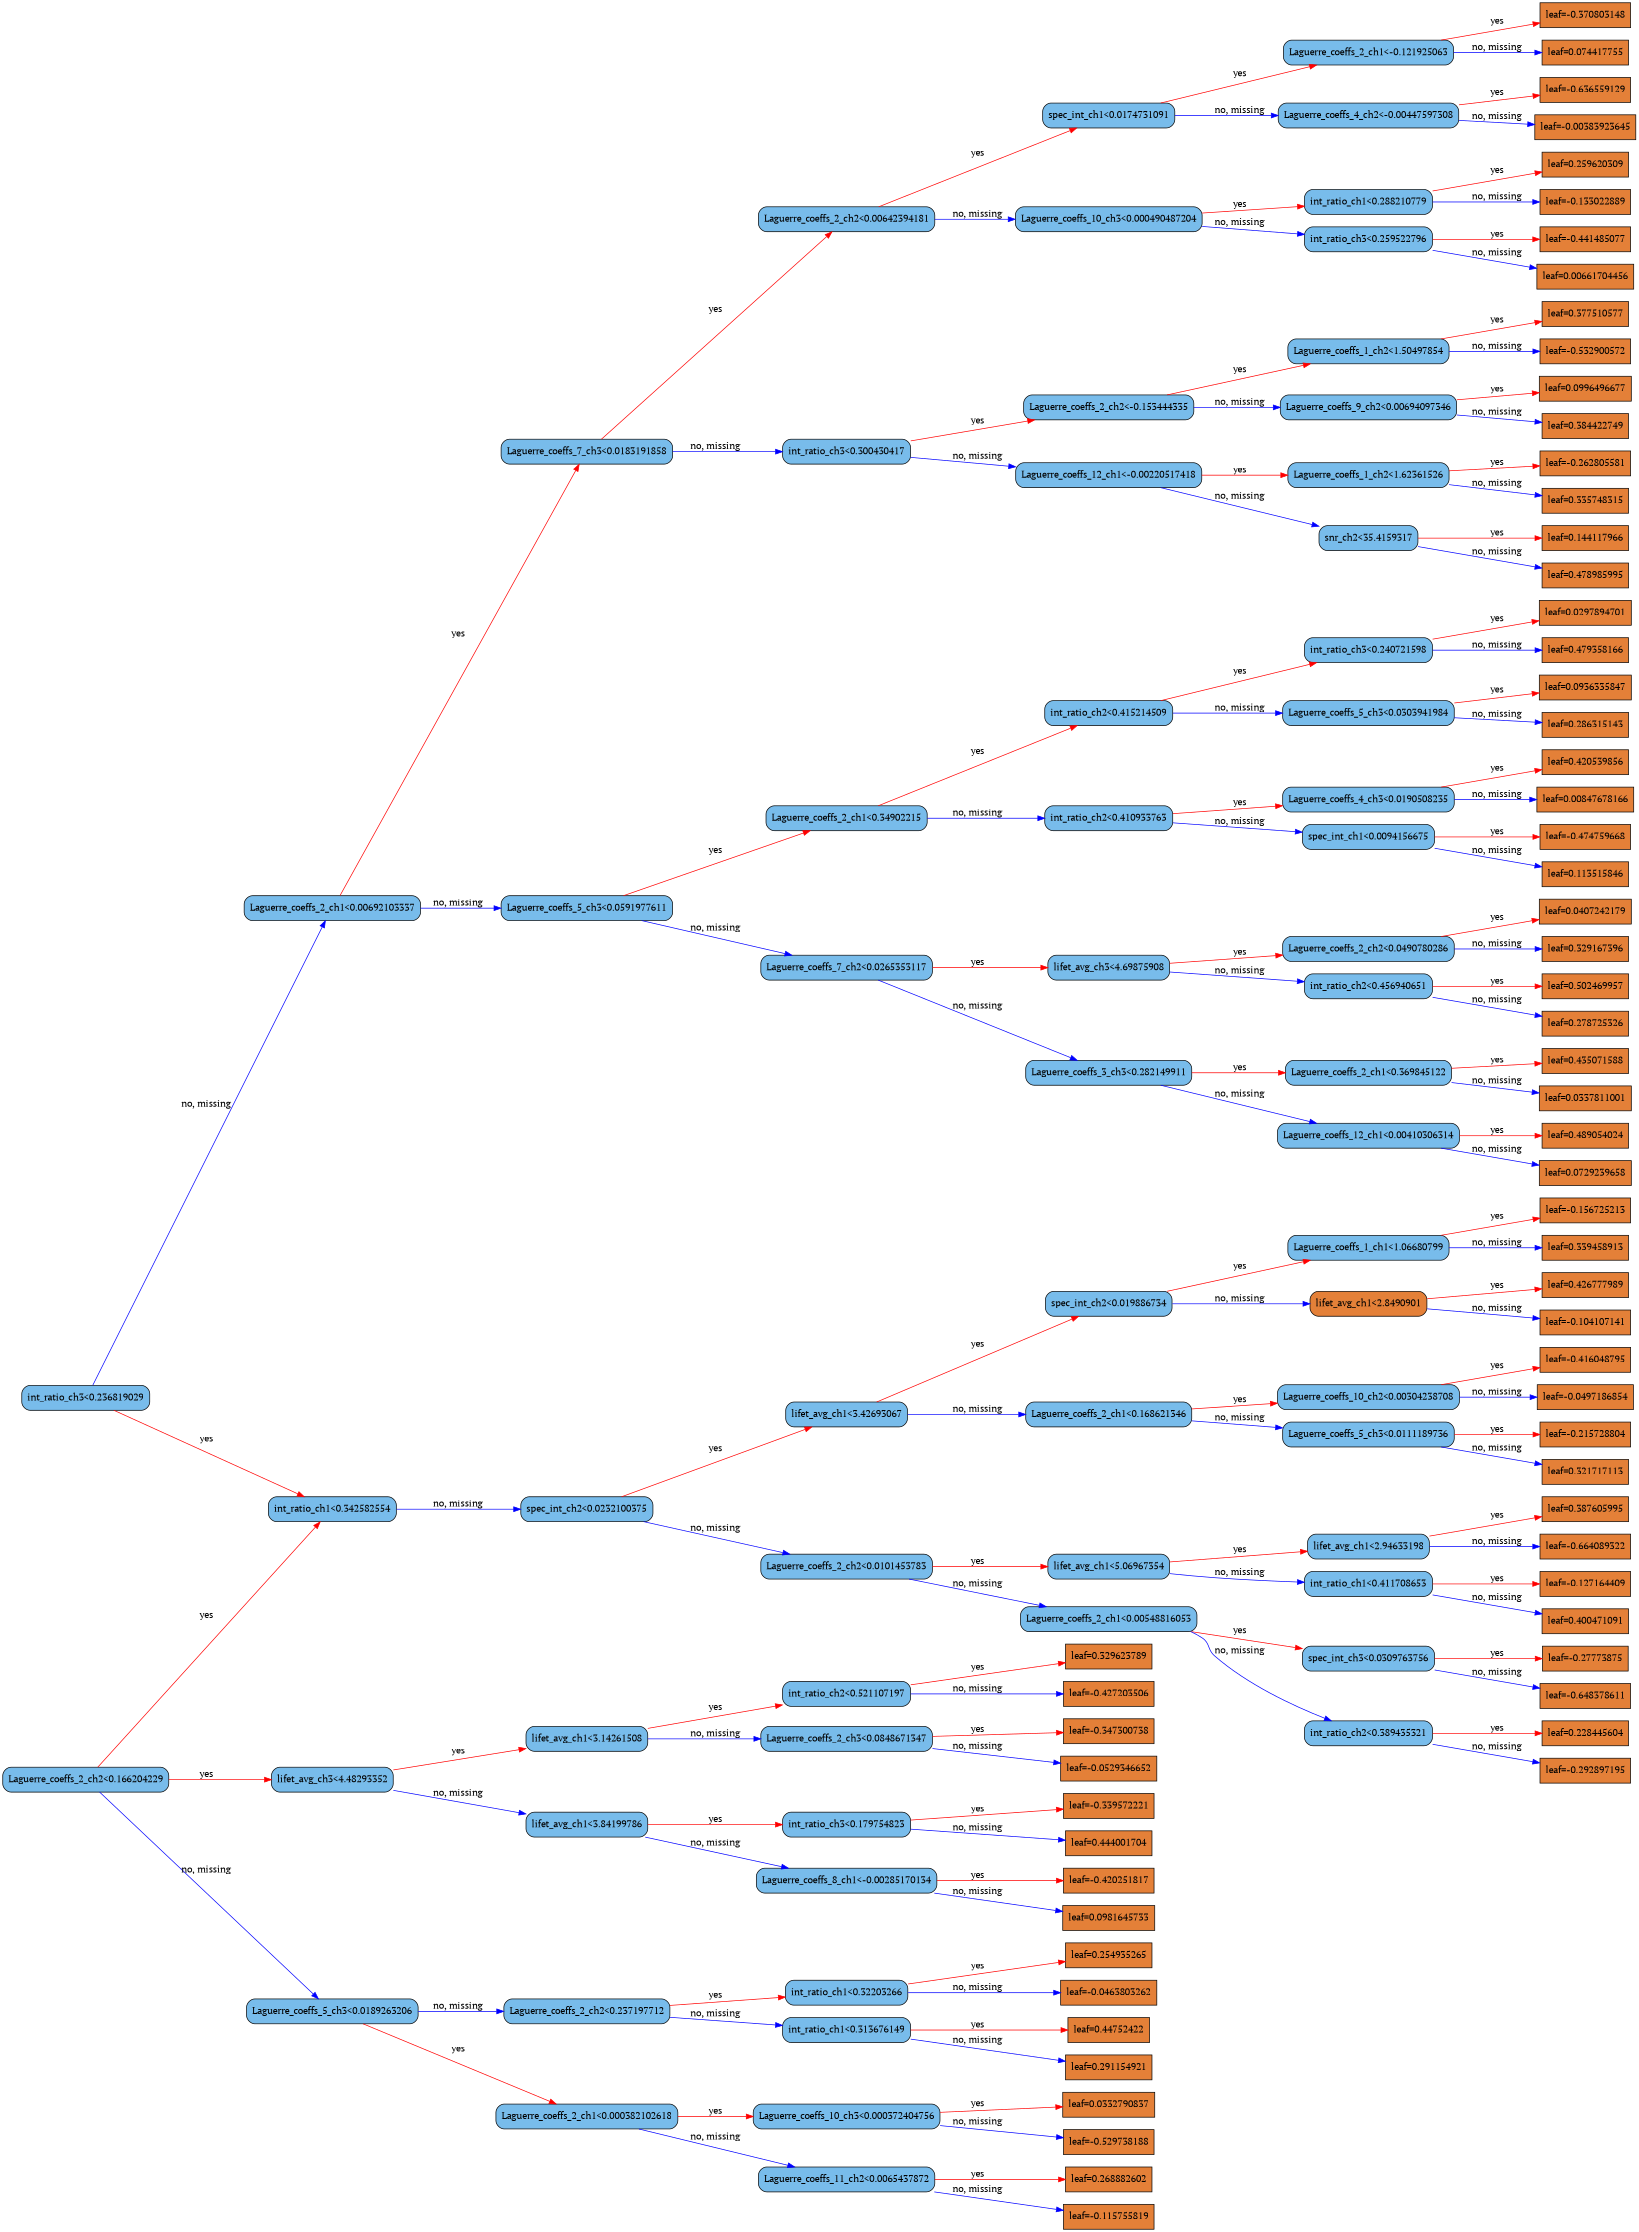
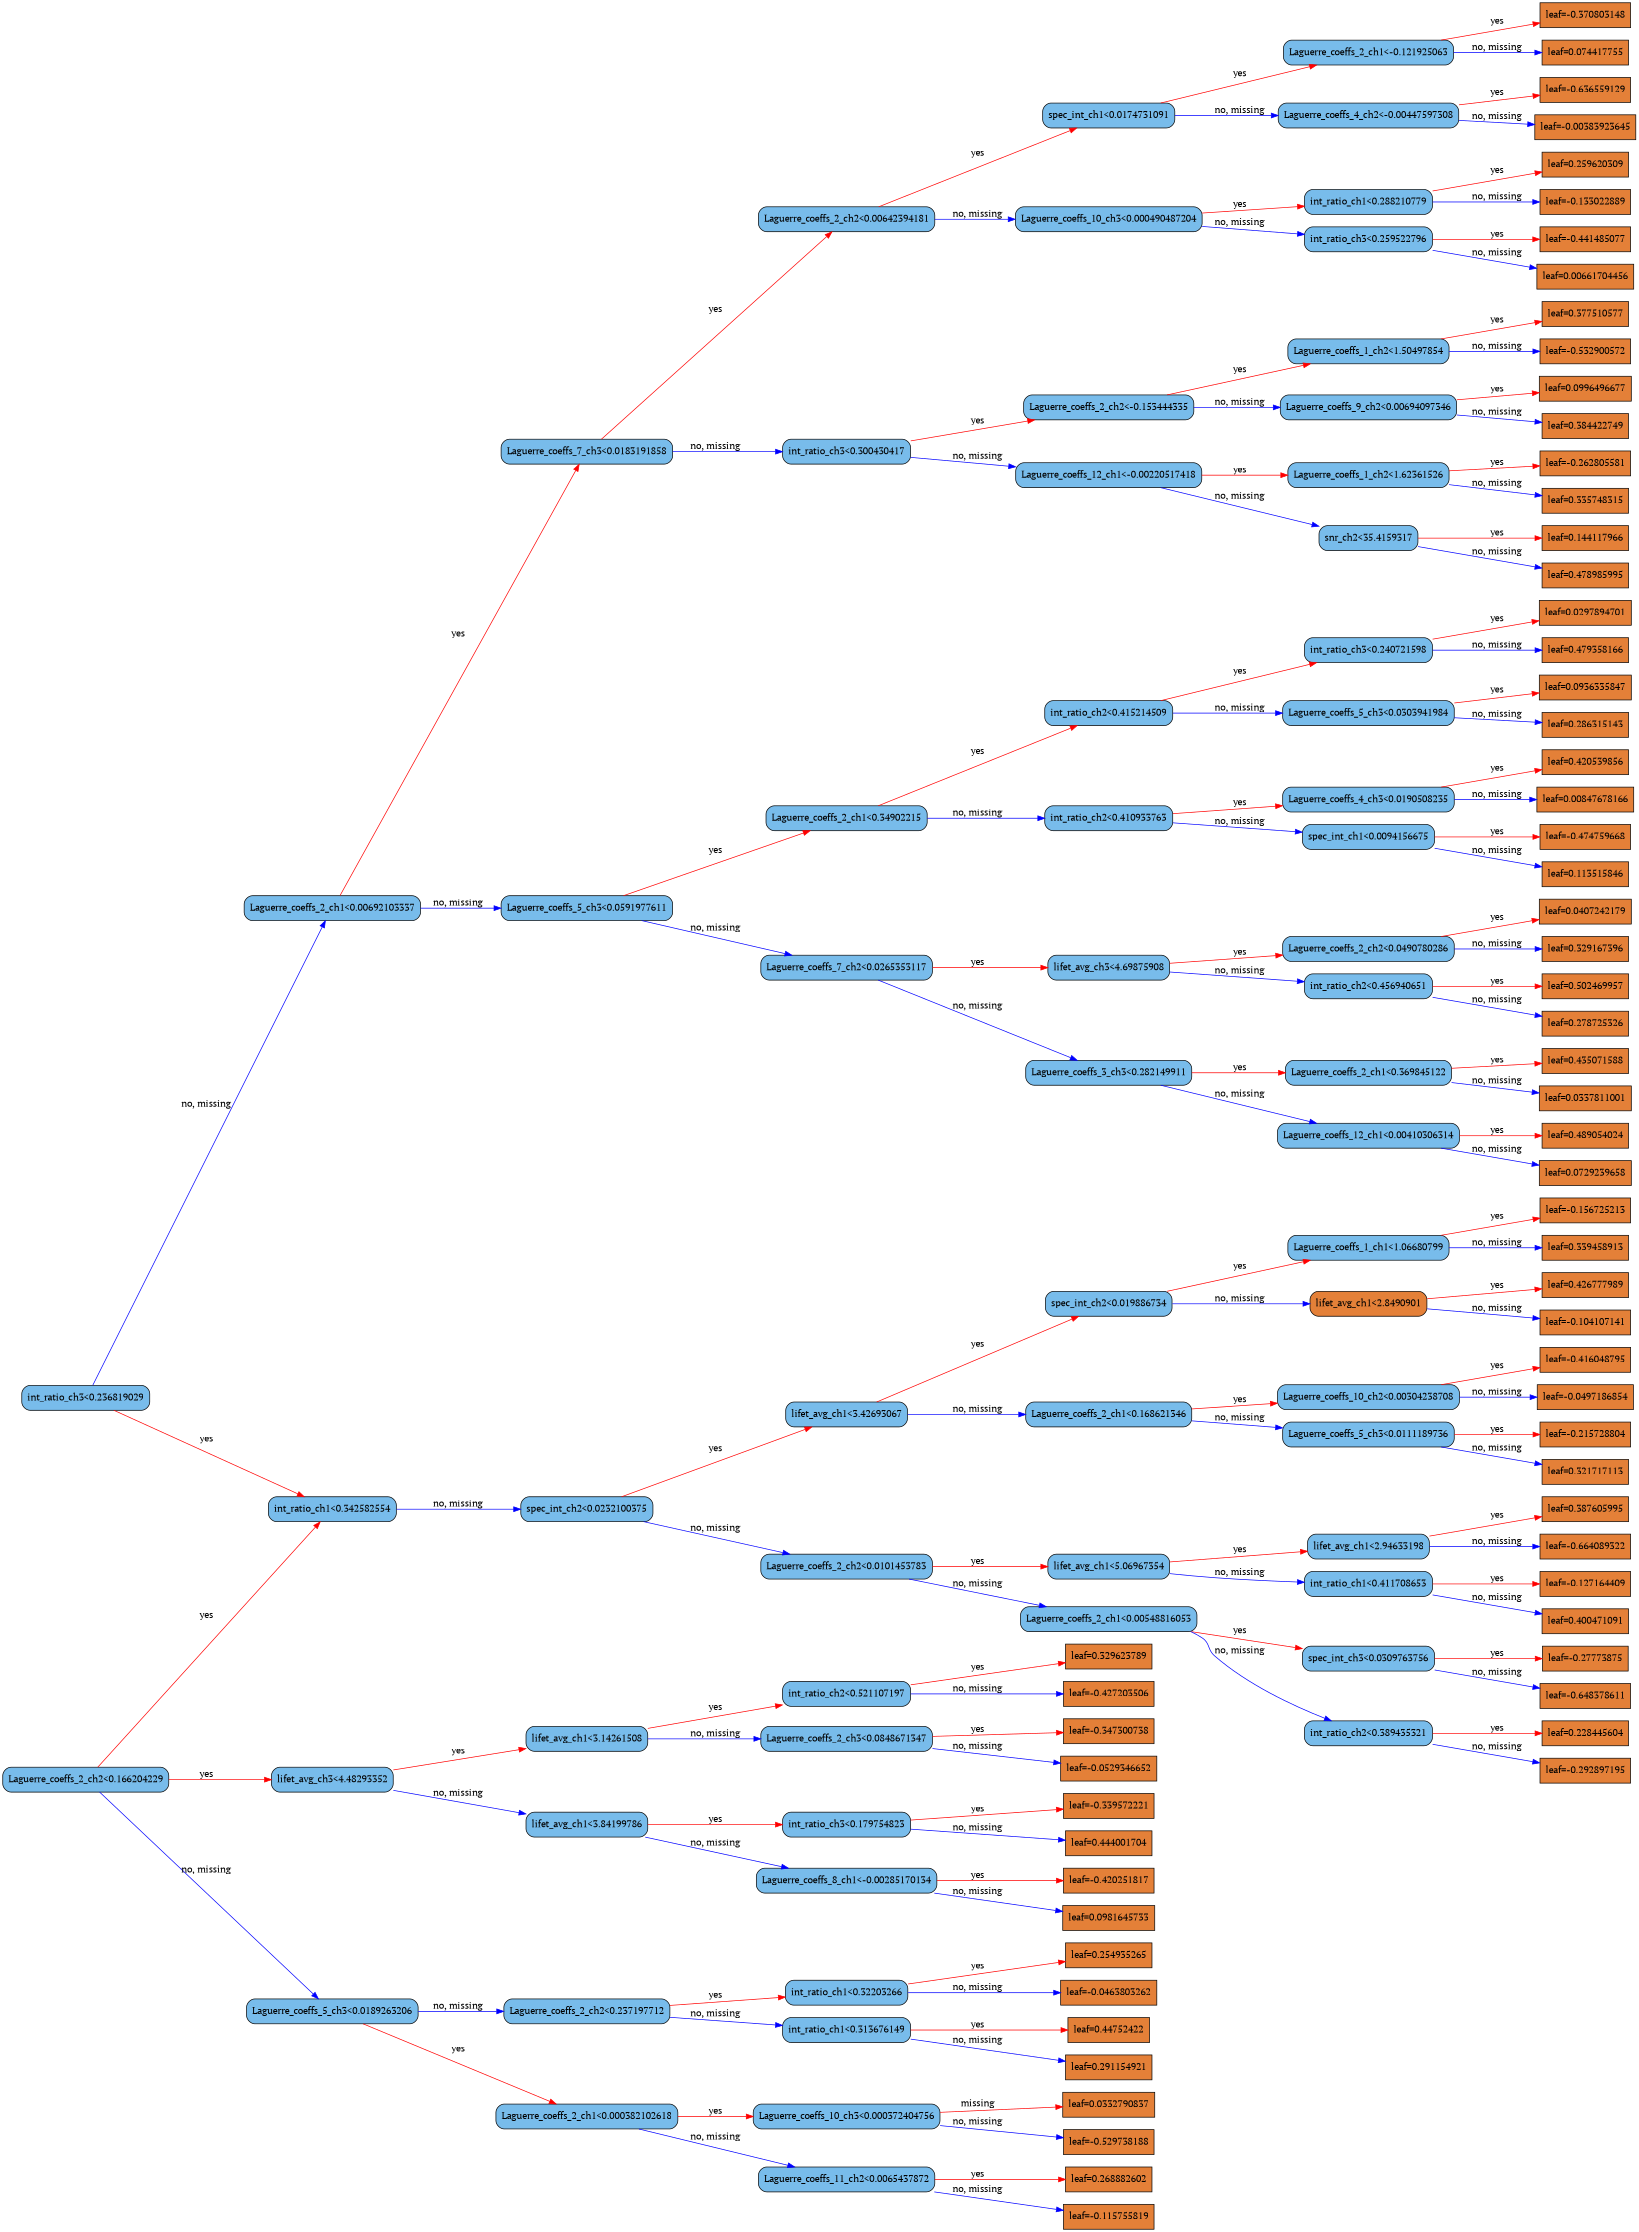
(978, 2104) -> (978, 2104)
